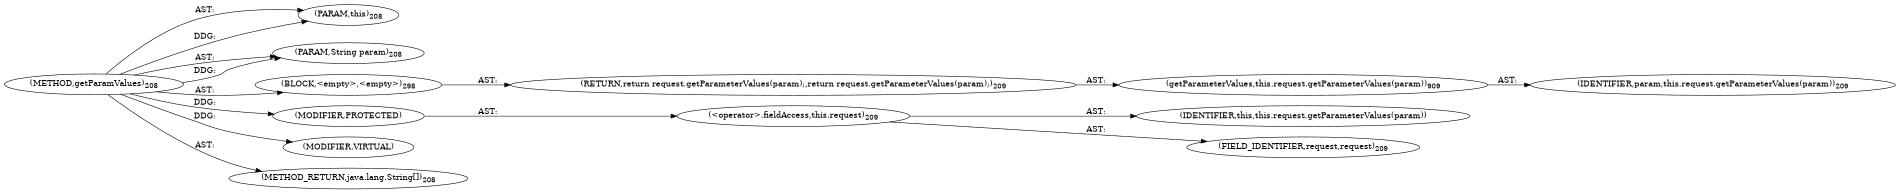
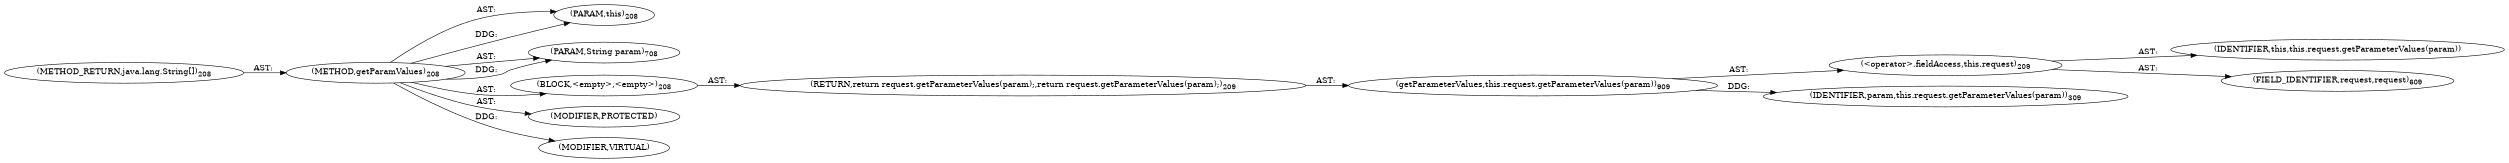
(396, 52) -> (651, 52)
(1509, 81) -> (1740, 87)
(409, 84) -> (665, 85)
(1842, 84) -> (2075, 96)
(206, 103) -> (488, 102)
(548, 116) -> (1755, 75)
(178, 140) -> (262, 73)
(1382, 146) -> (2416, 80)
